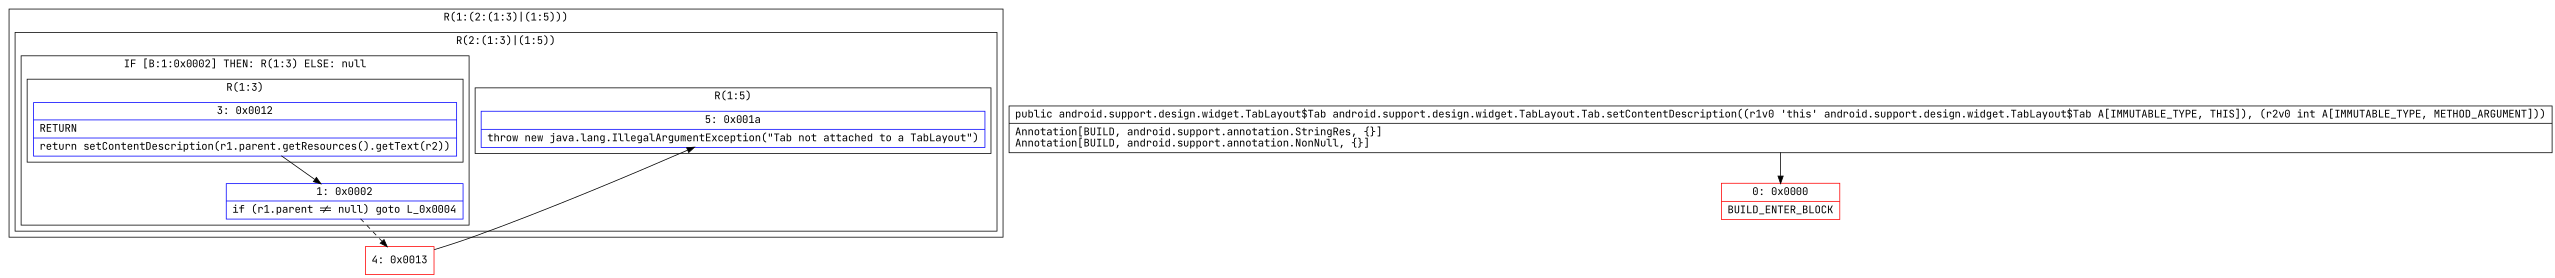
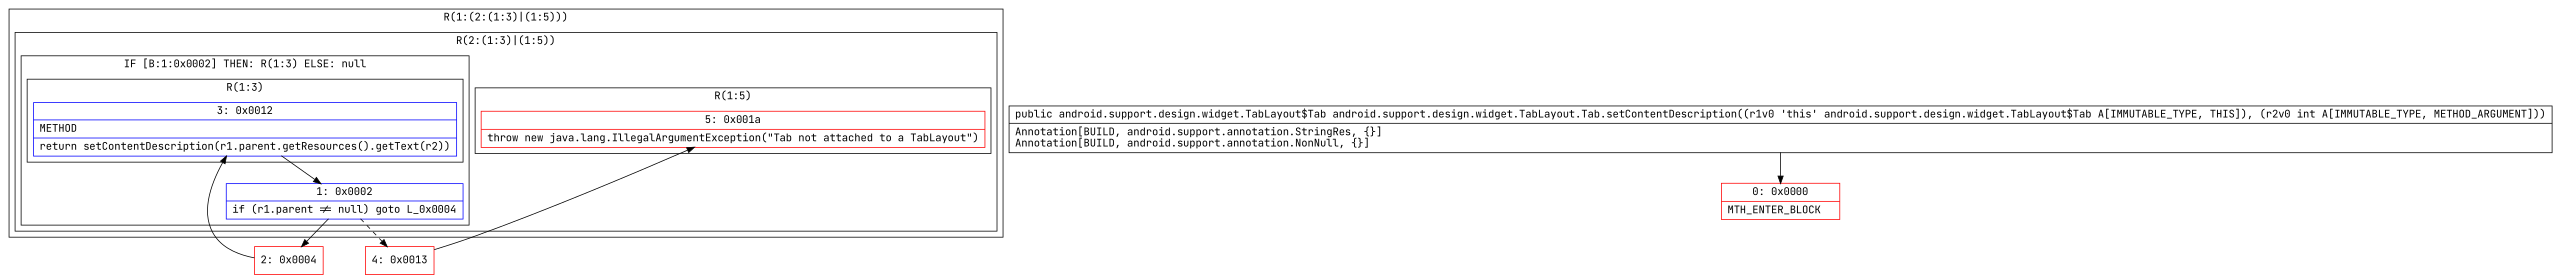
(58, 129) -> (58, 129)
(733, 129) -> (733, 129)
(1781, 210) -> (1774, 210)
none -> (289, 261)
